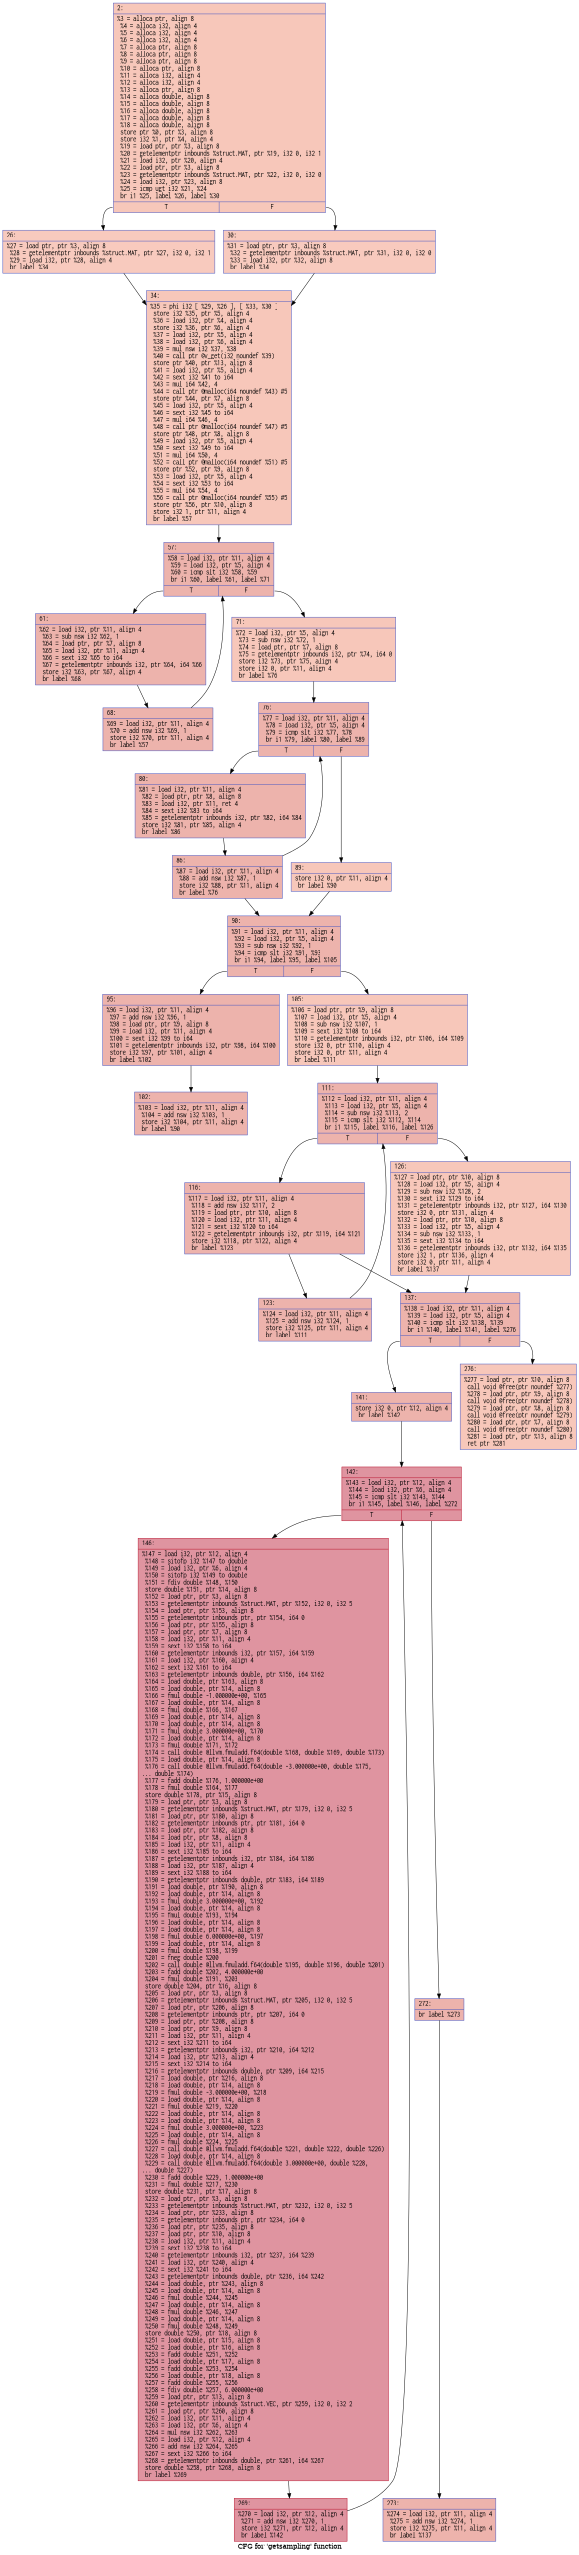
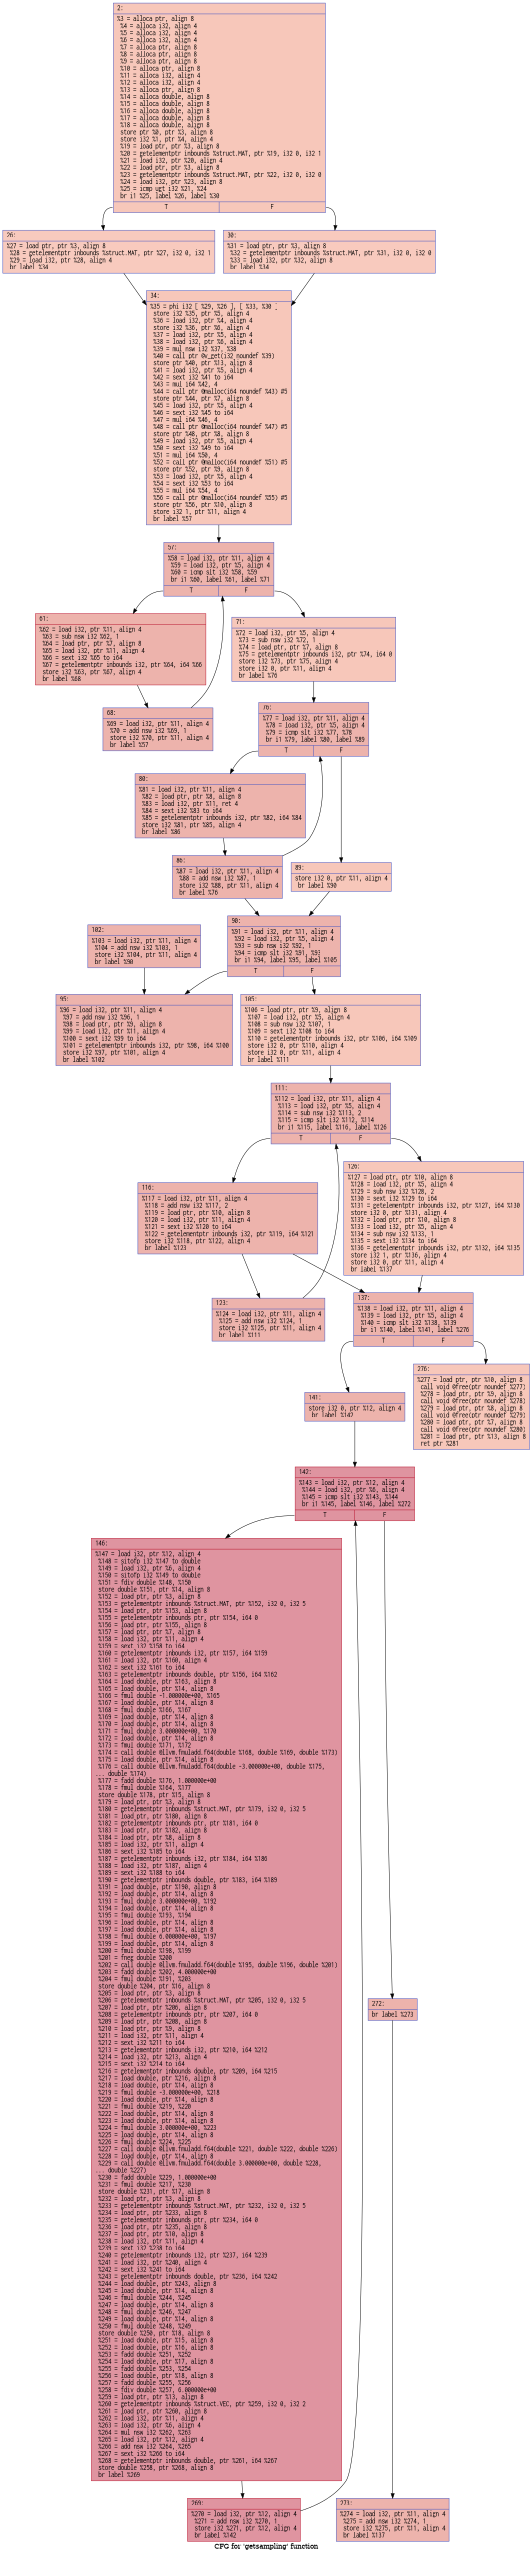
(121, 649) -> (121, 649)
(191, 1076) -> (144, 979)
